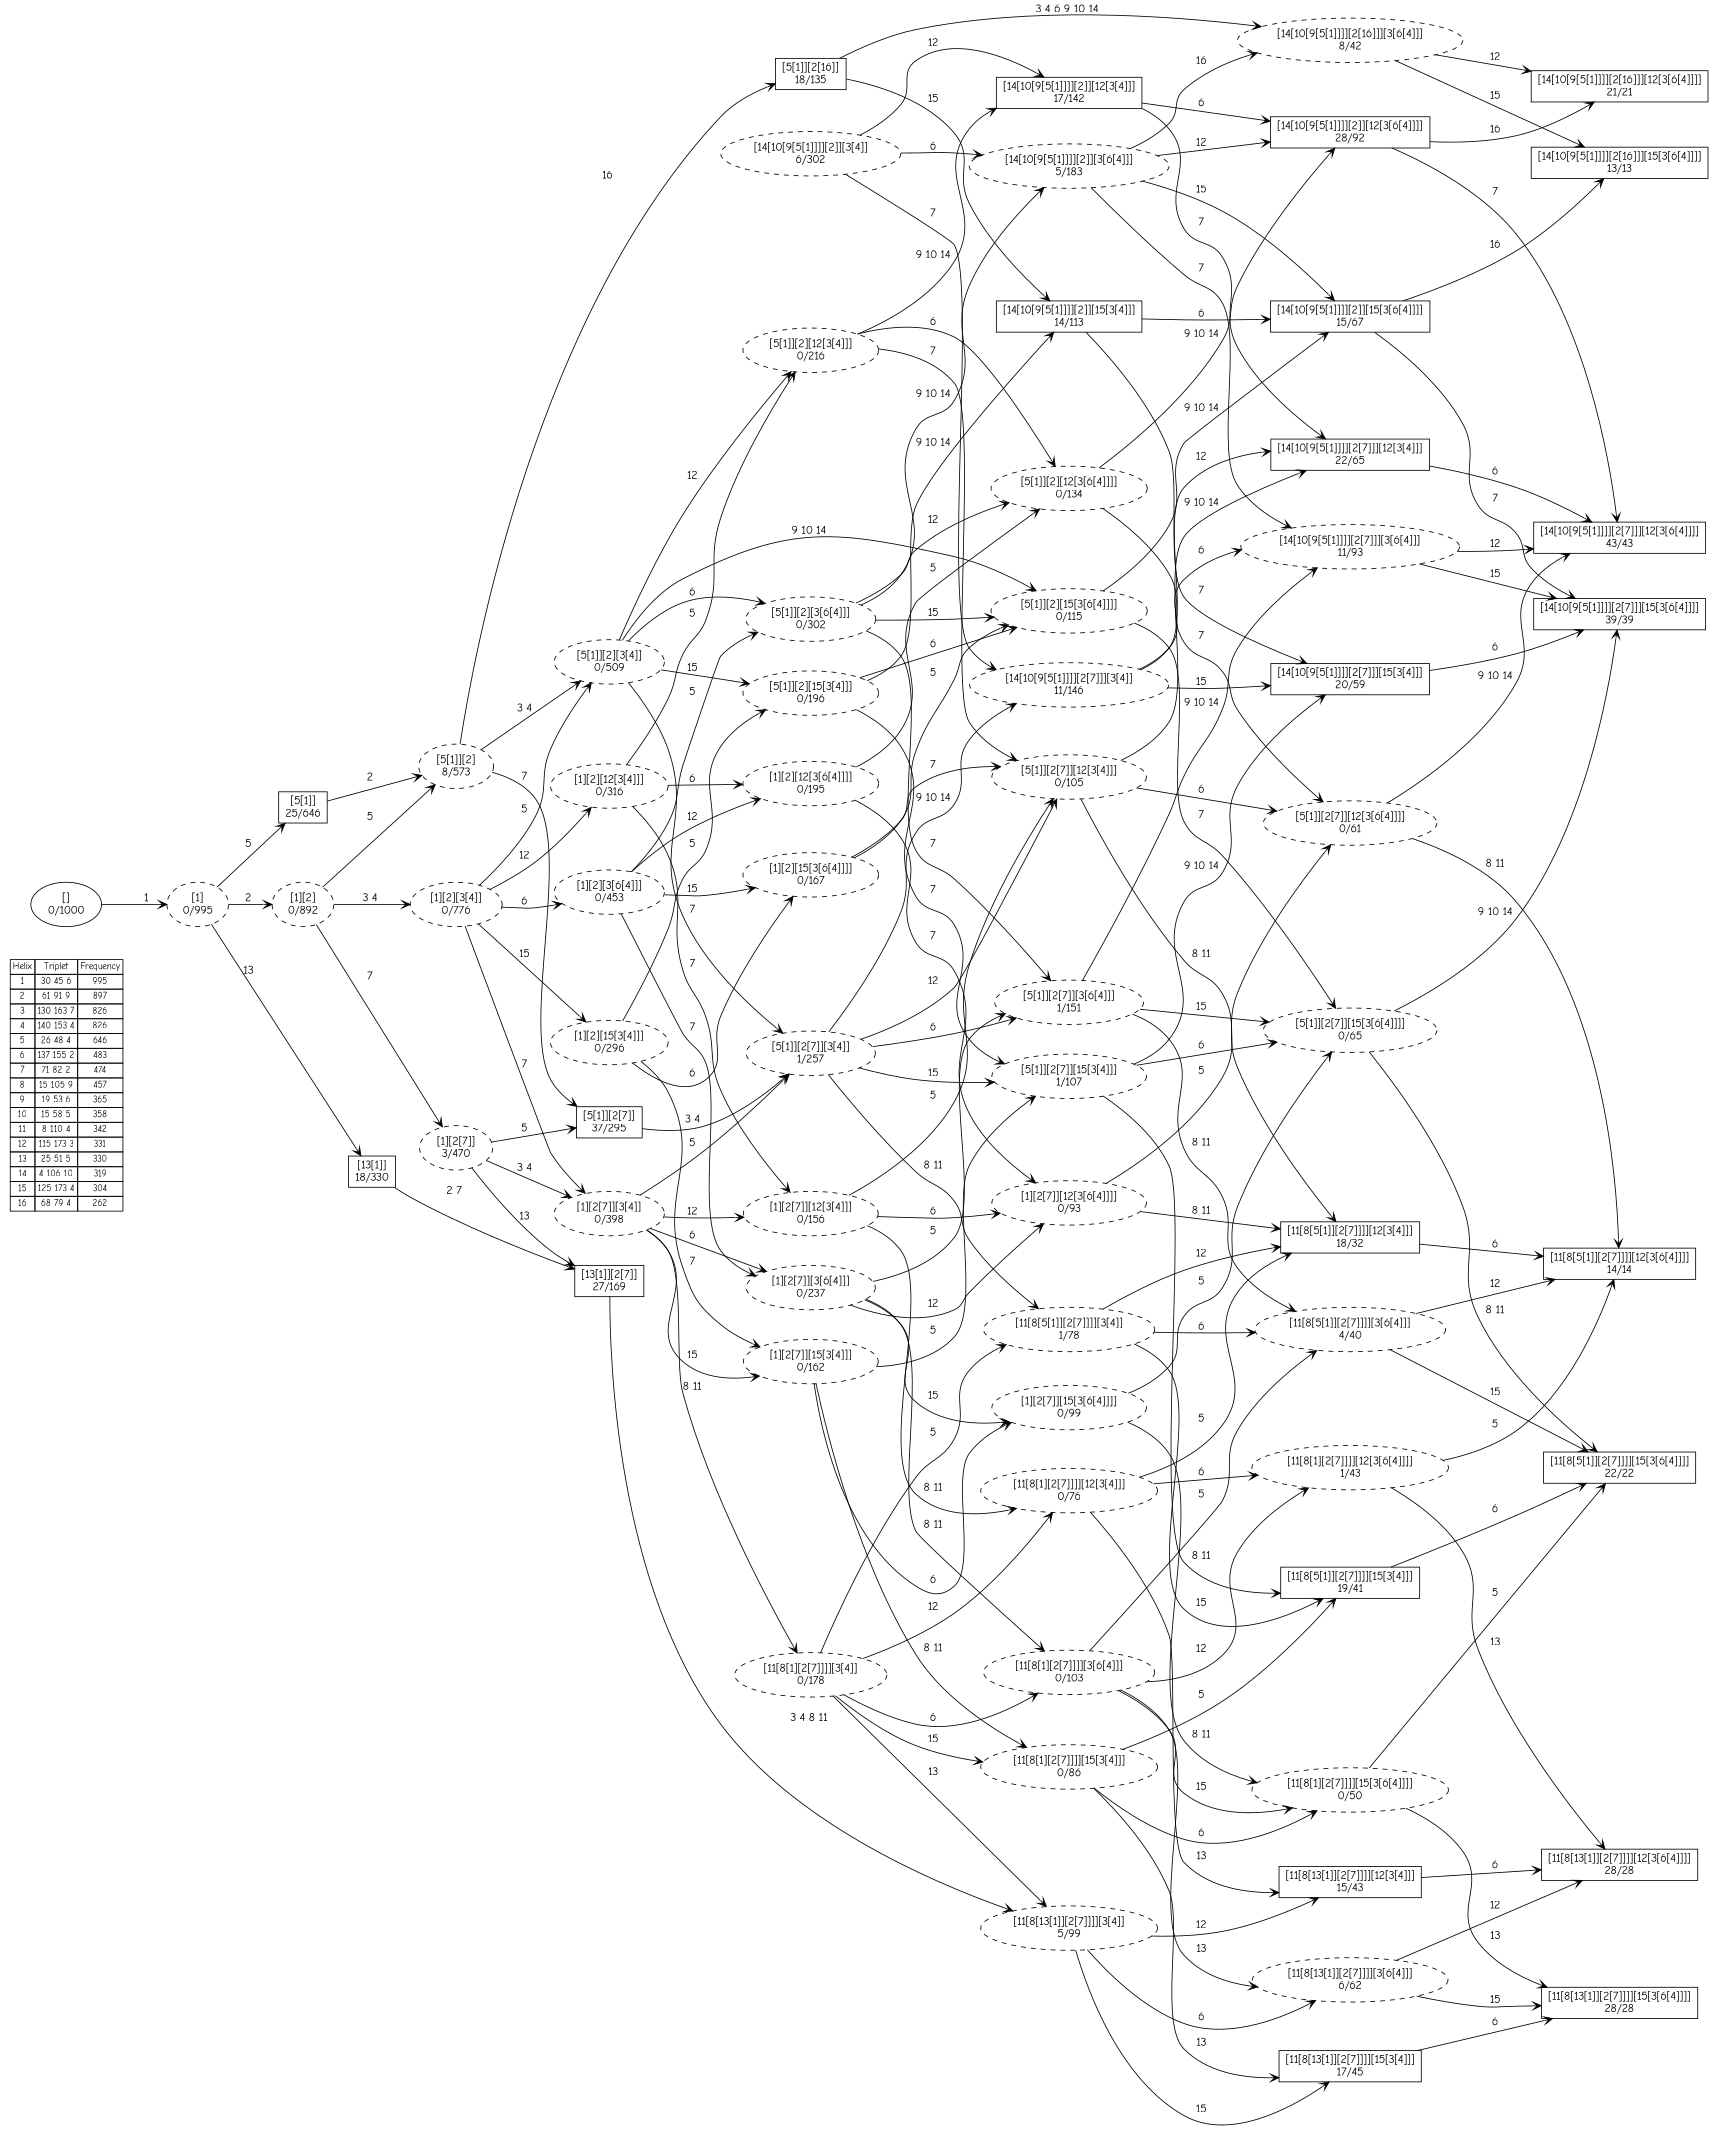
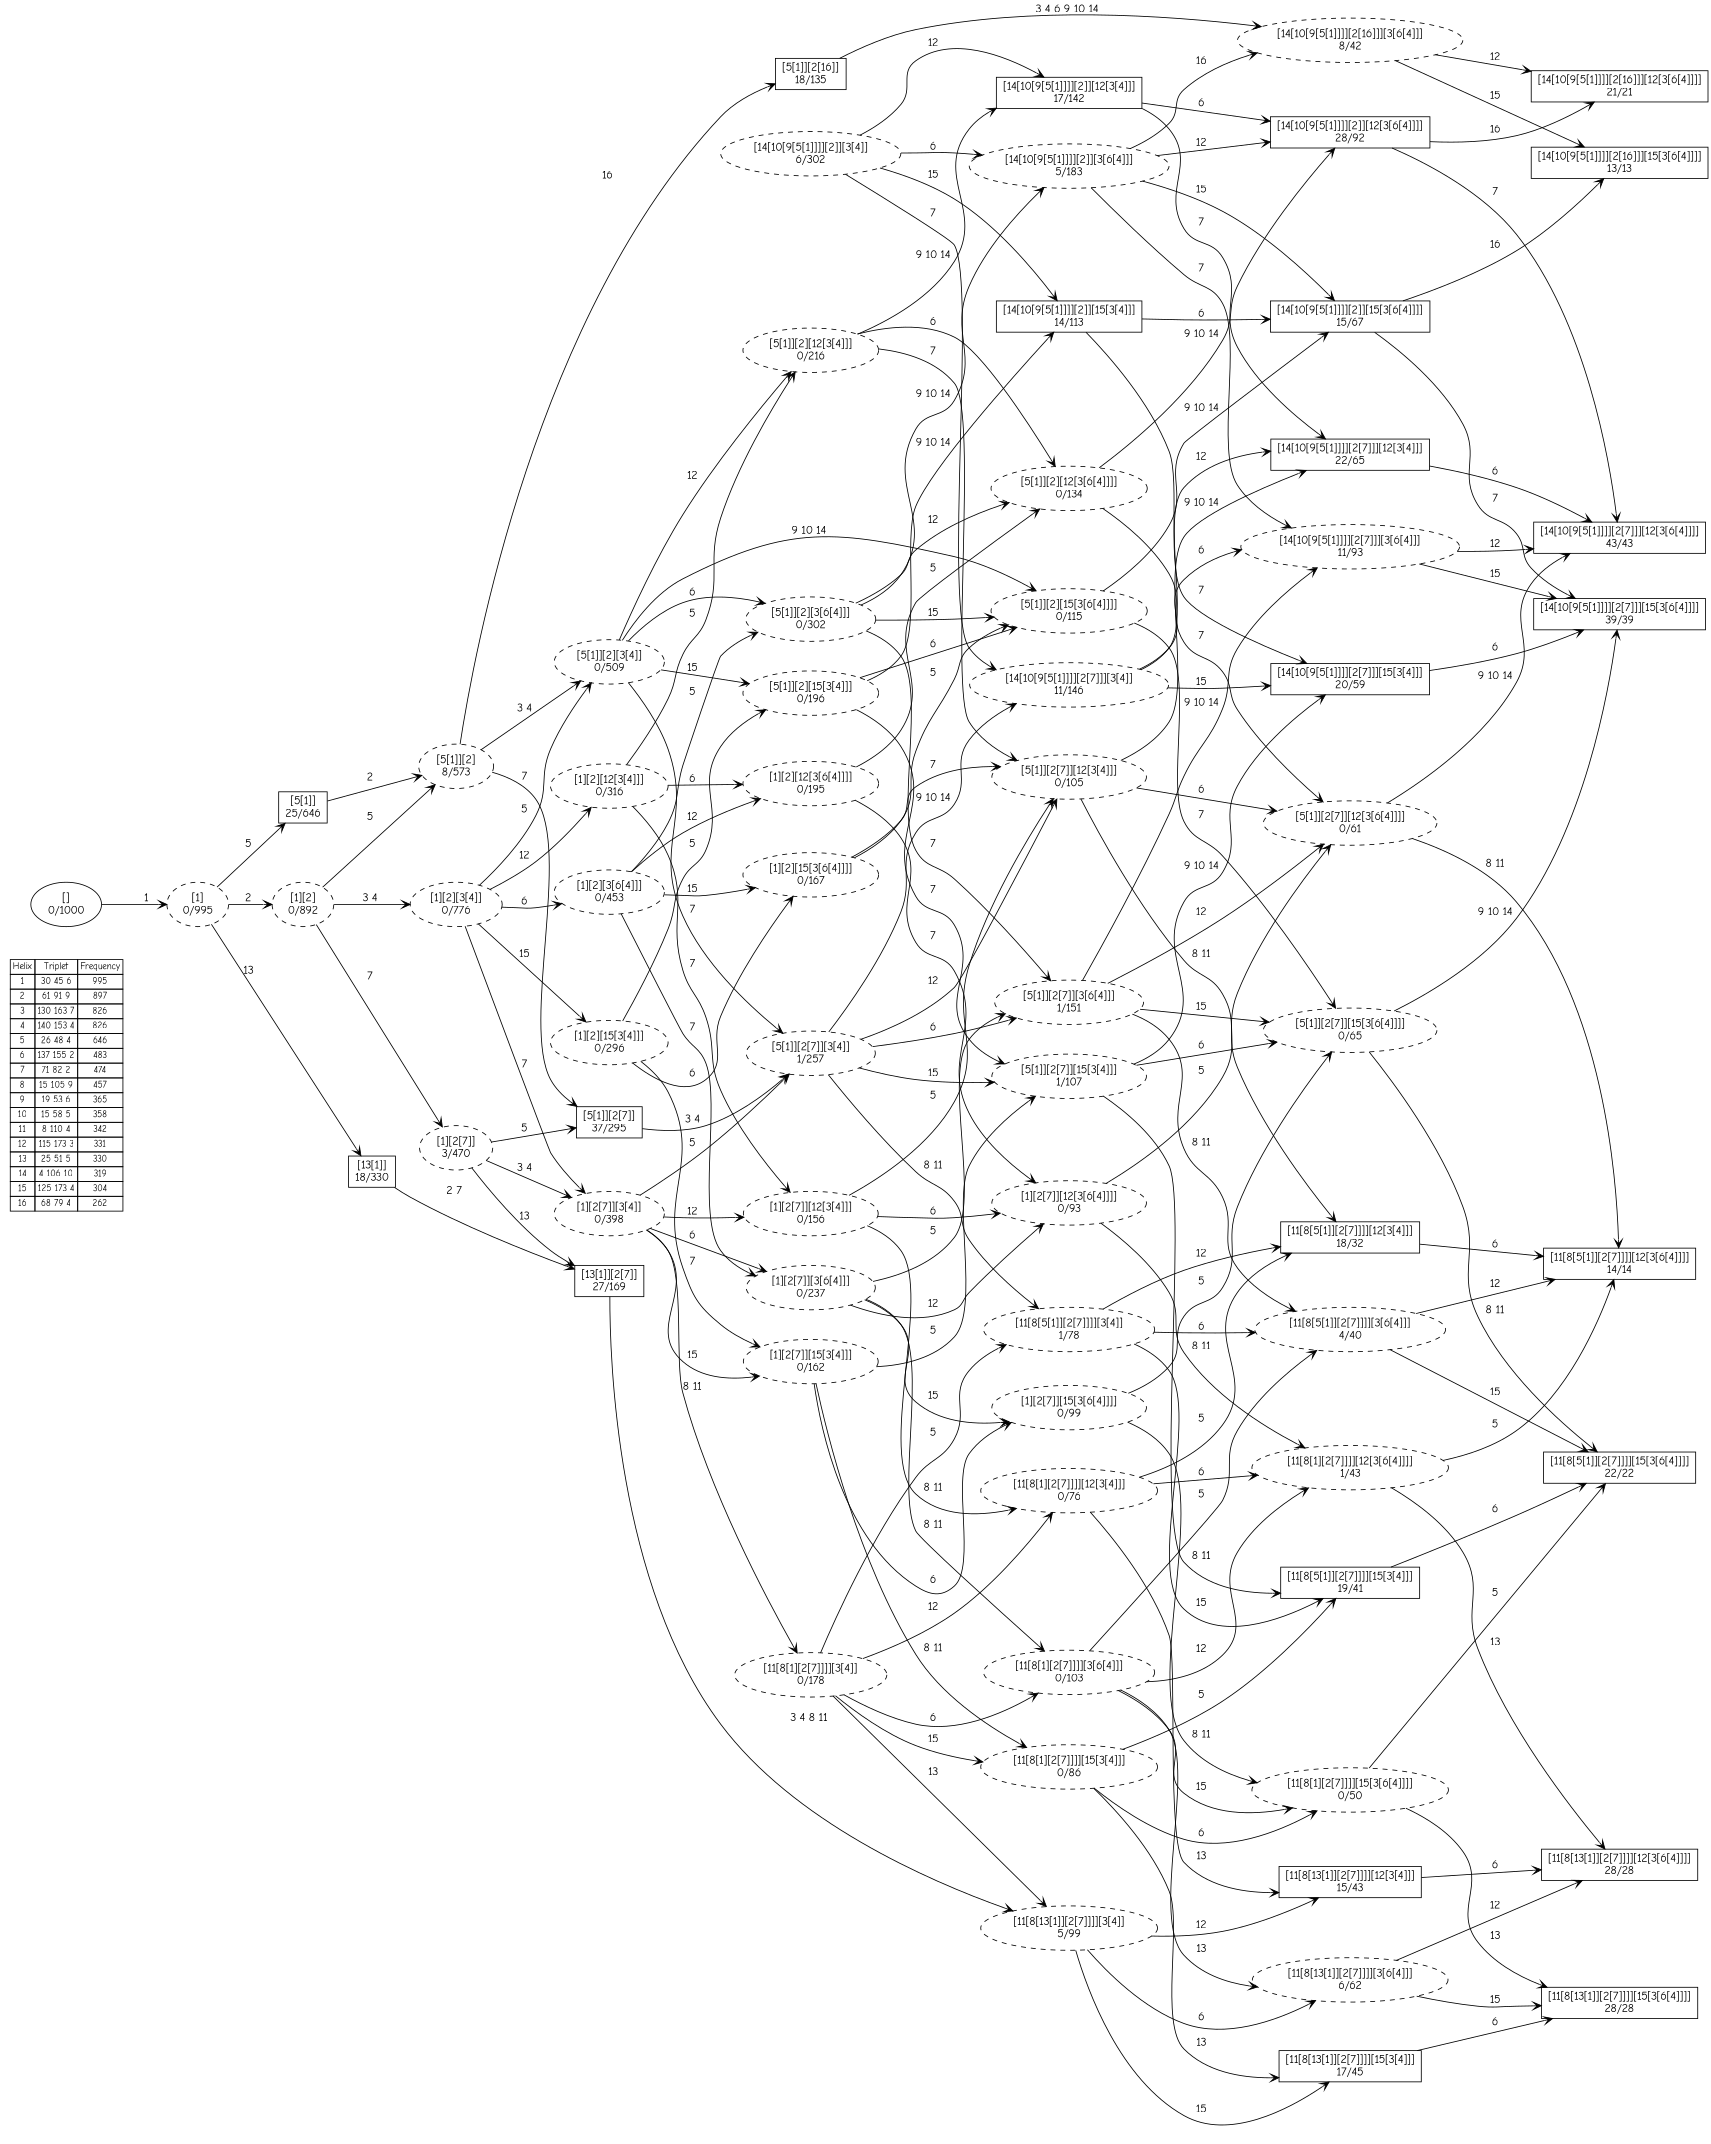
(964, 166) -> (977, 215)
none -> (1216, 922)
(1206, 1220) -> (1184, 1353)
